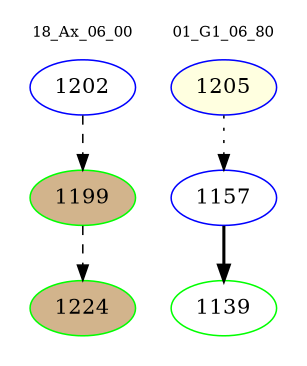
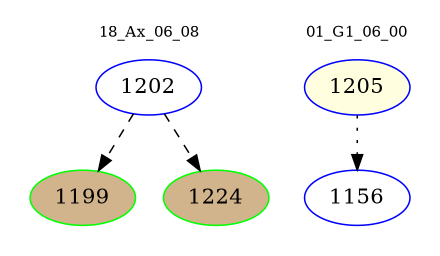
(83, 33) -> (150, 33)
(224, 33) -> (357, 33)
(224, 198) -> (357, 198)
(83, 245) -> (178, 136)
(224, 308) -> none
